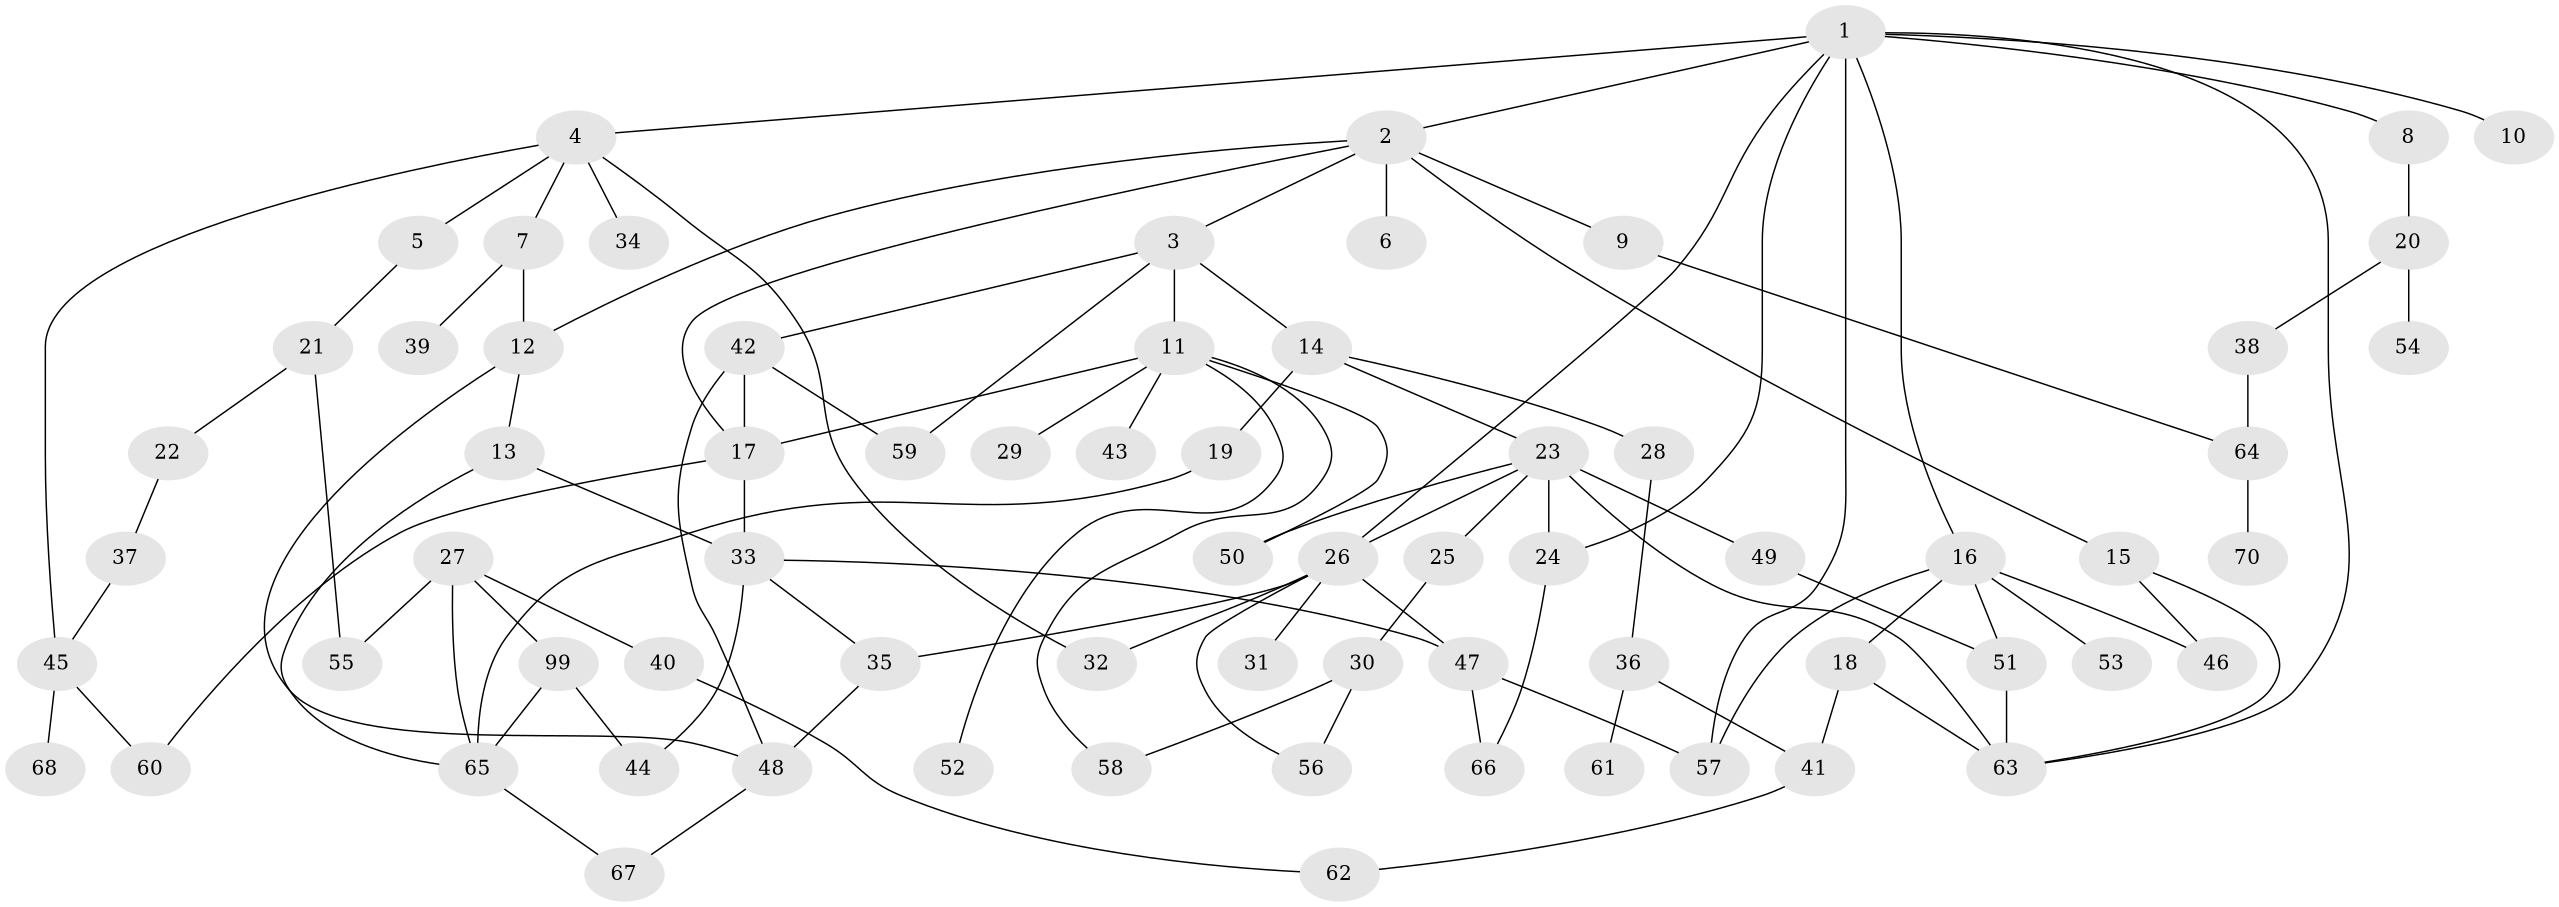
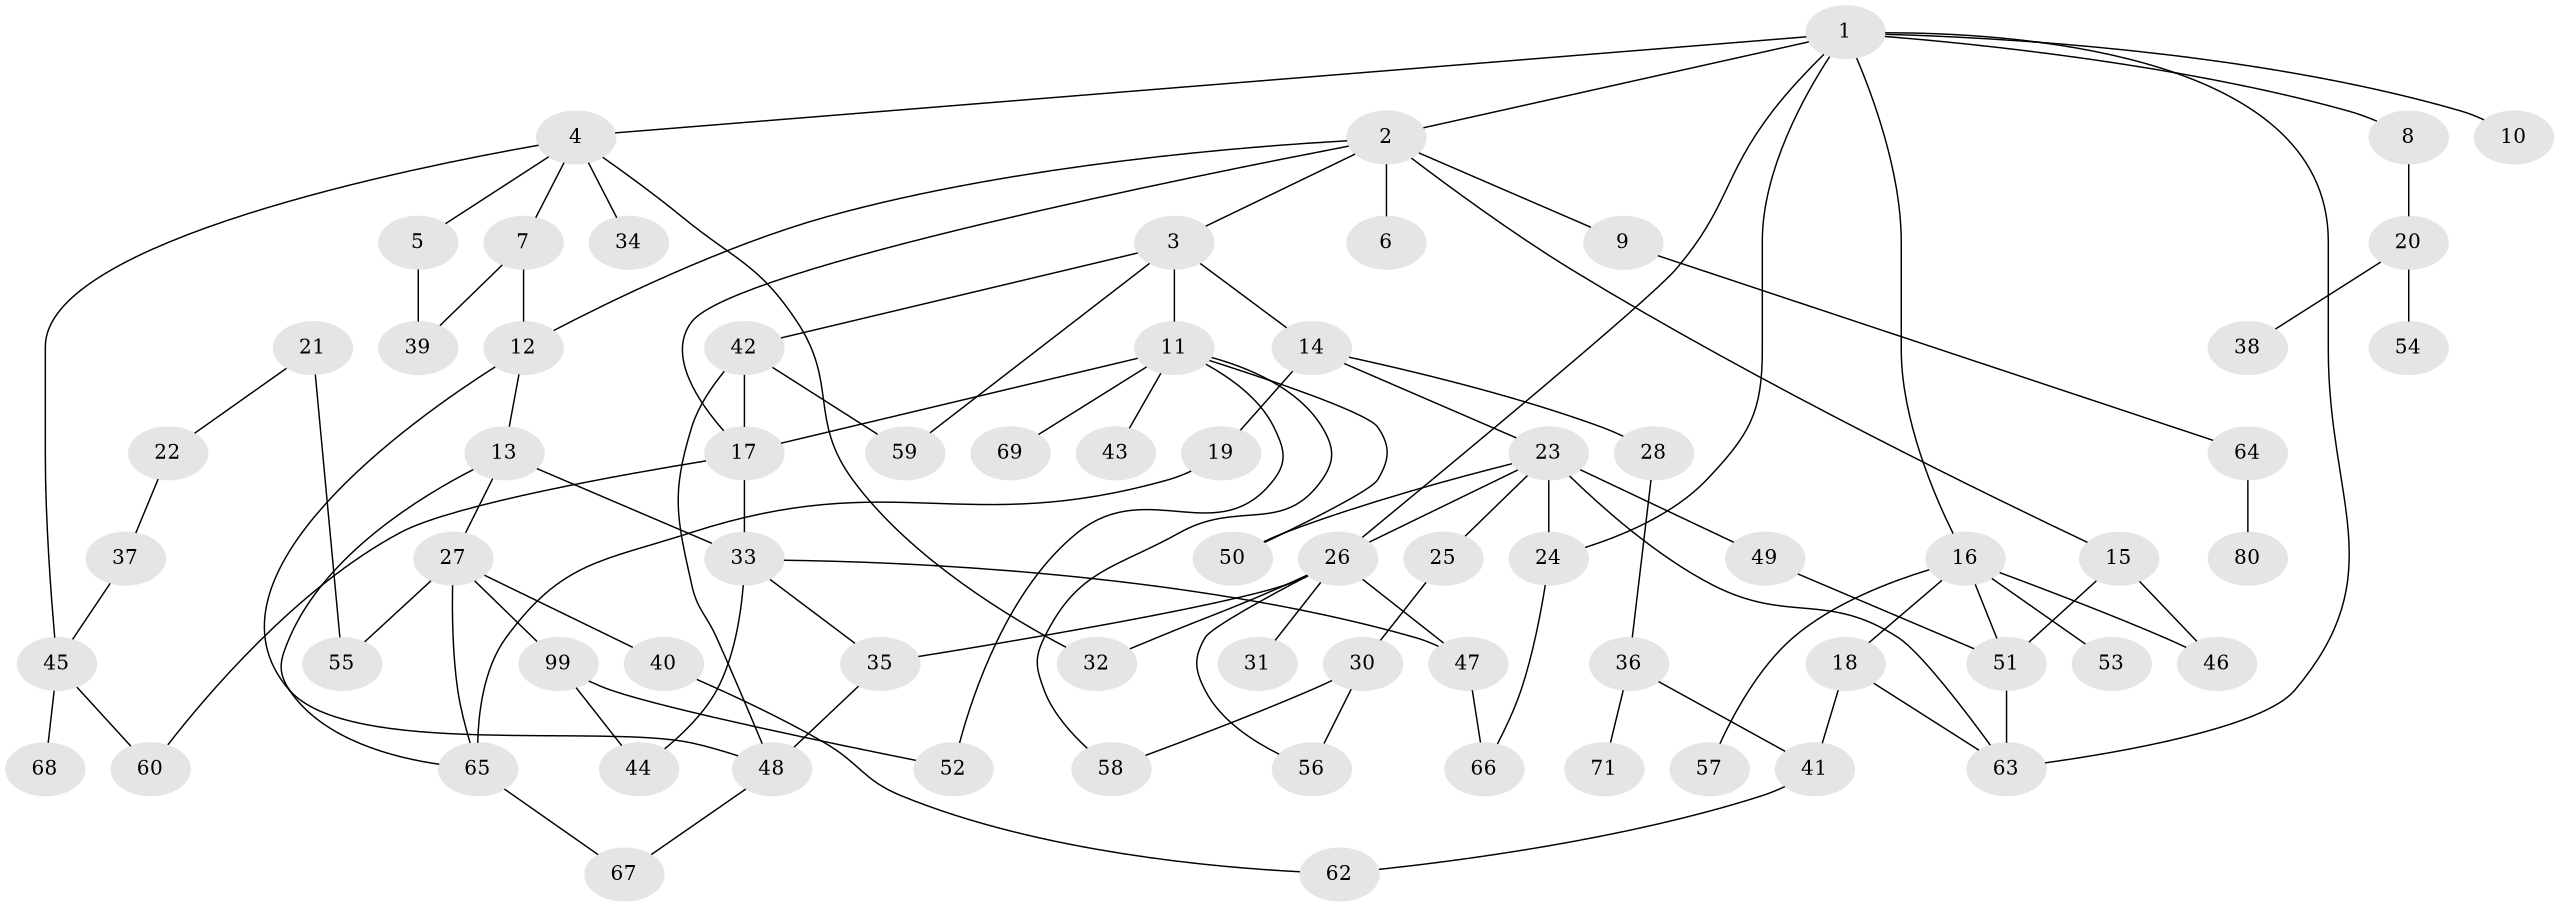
(366, 295) -> (418, 296)
(2248, 401) -> none
(1846, 408) -> none
(1011, 453) -> (1011, 453)
none -> (485, 495)
(2248, 559) -> (2248, 559)
(2252, 705) -> (2063, 612)
(1591, 715) -> none
(518, 717) -> (743, 724)
(1604, 769) -> (1604, 769)
